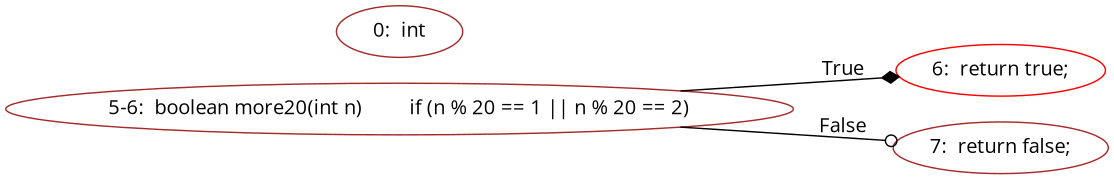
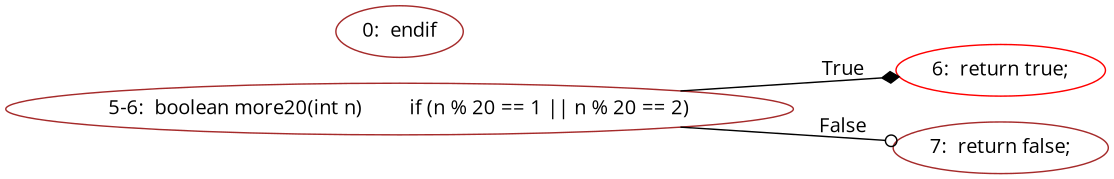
(400, 32) -> (400, 32)
